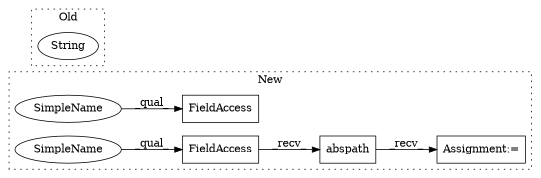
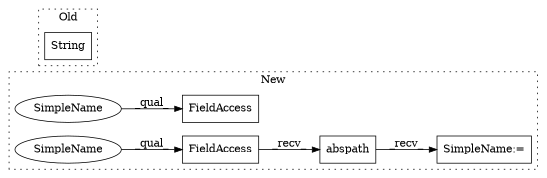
(68, 46) -> (68, 46)
(481, 150) -> (484, 150)
